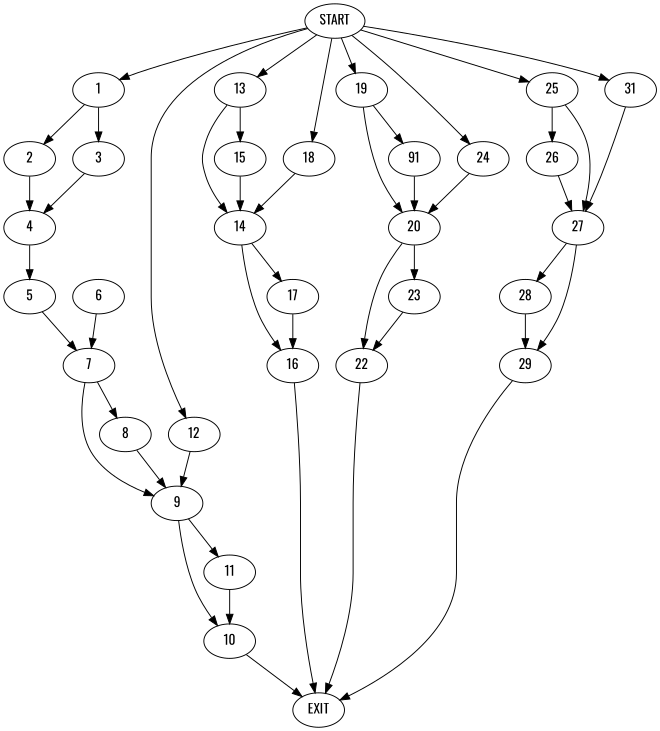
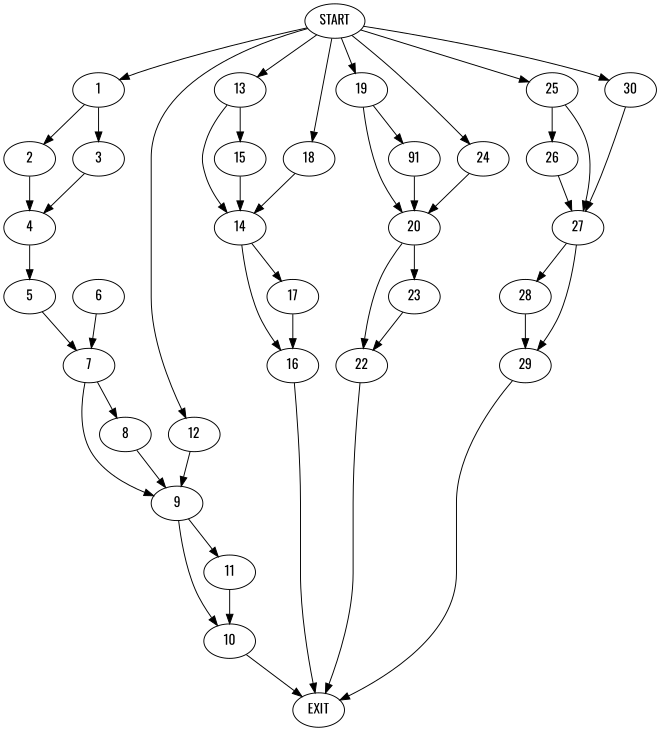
(631, 90) -> (631, 90)
